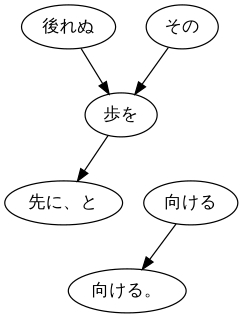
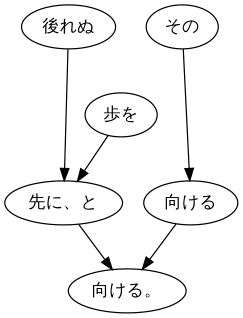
(92, 66) -> (66, 109)
(155, 66) -> (186, 109)
none -> (92, 242)
